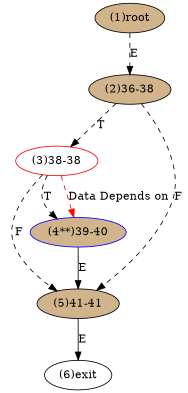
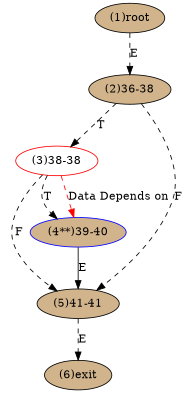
(78, 335) -> (78, 335)
(78, 375) -> (78, 375)
